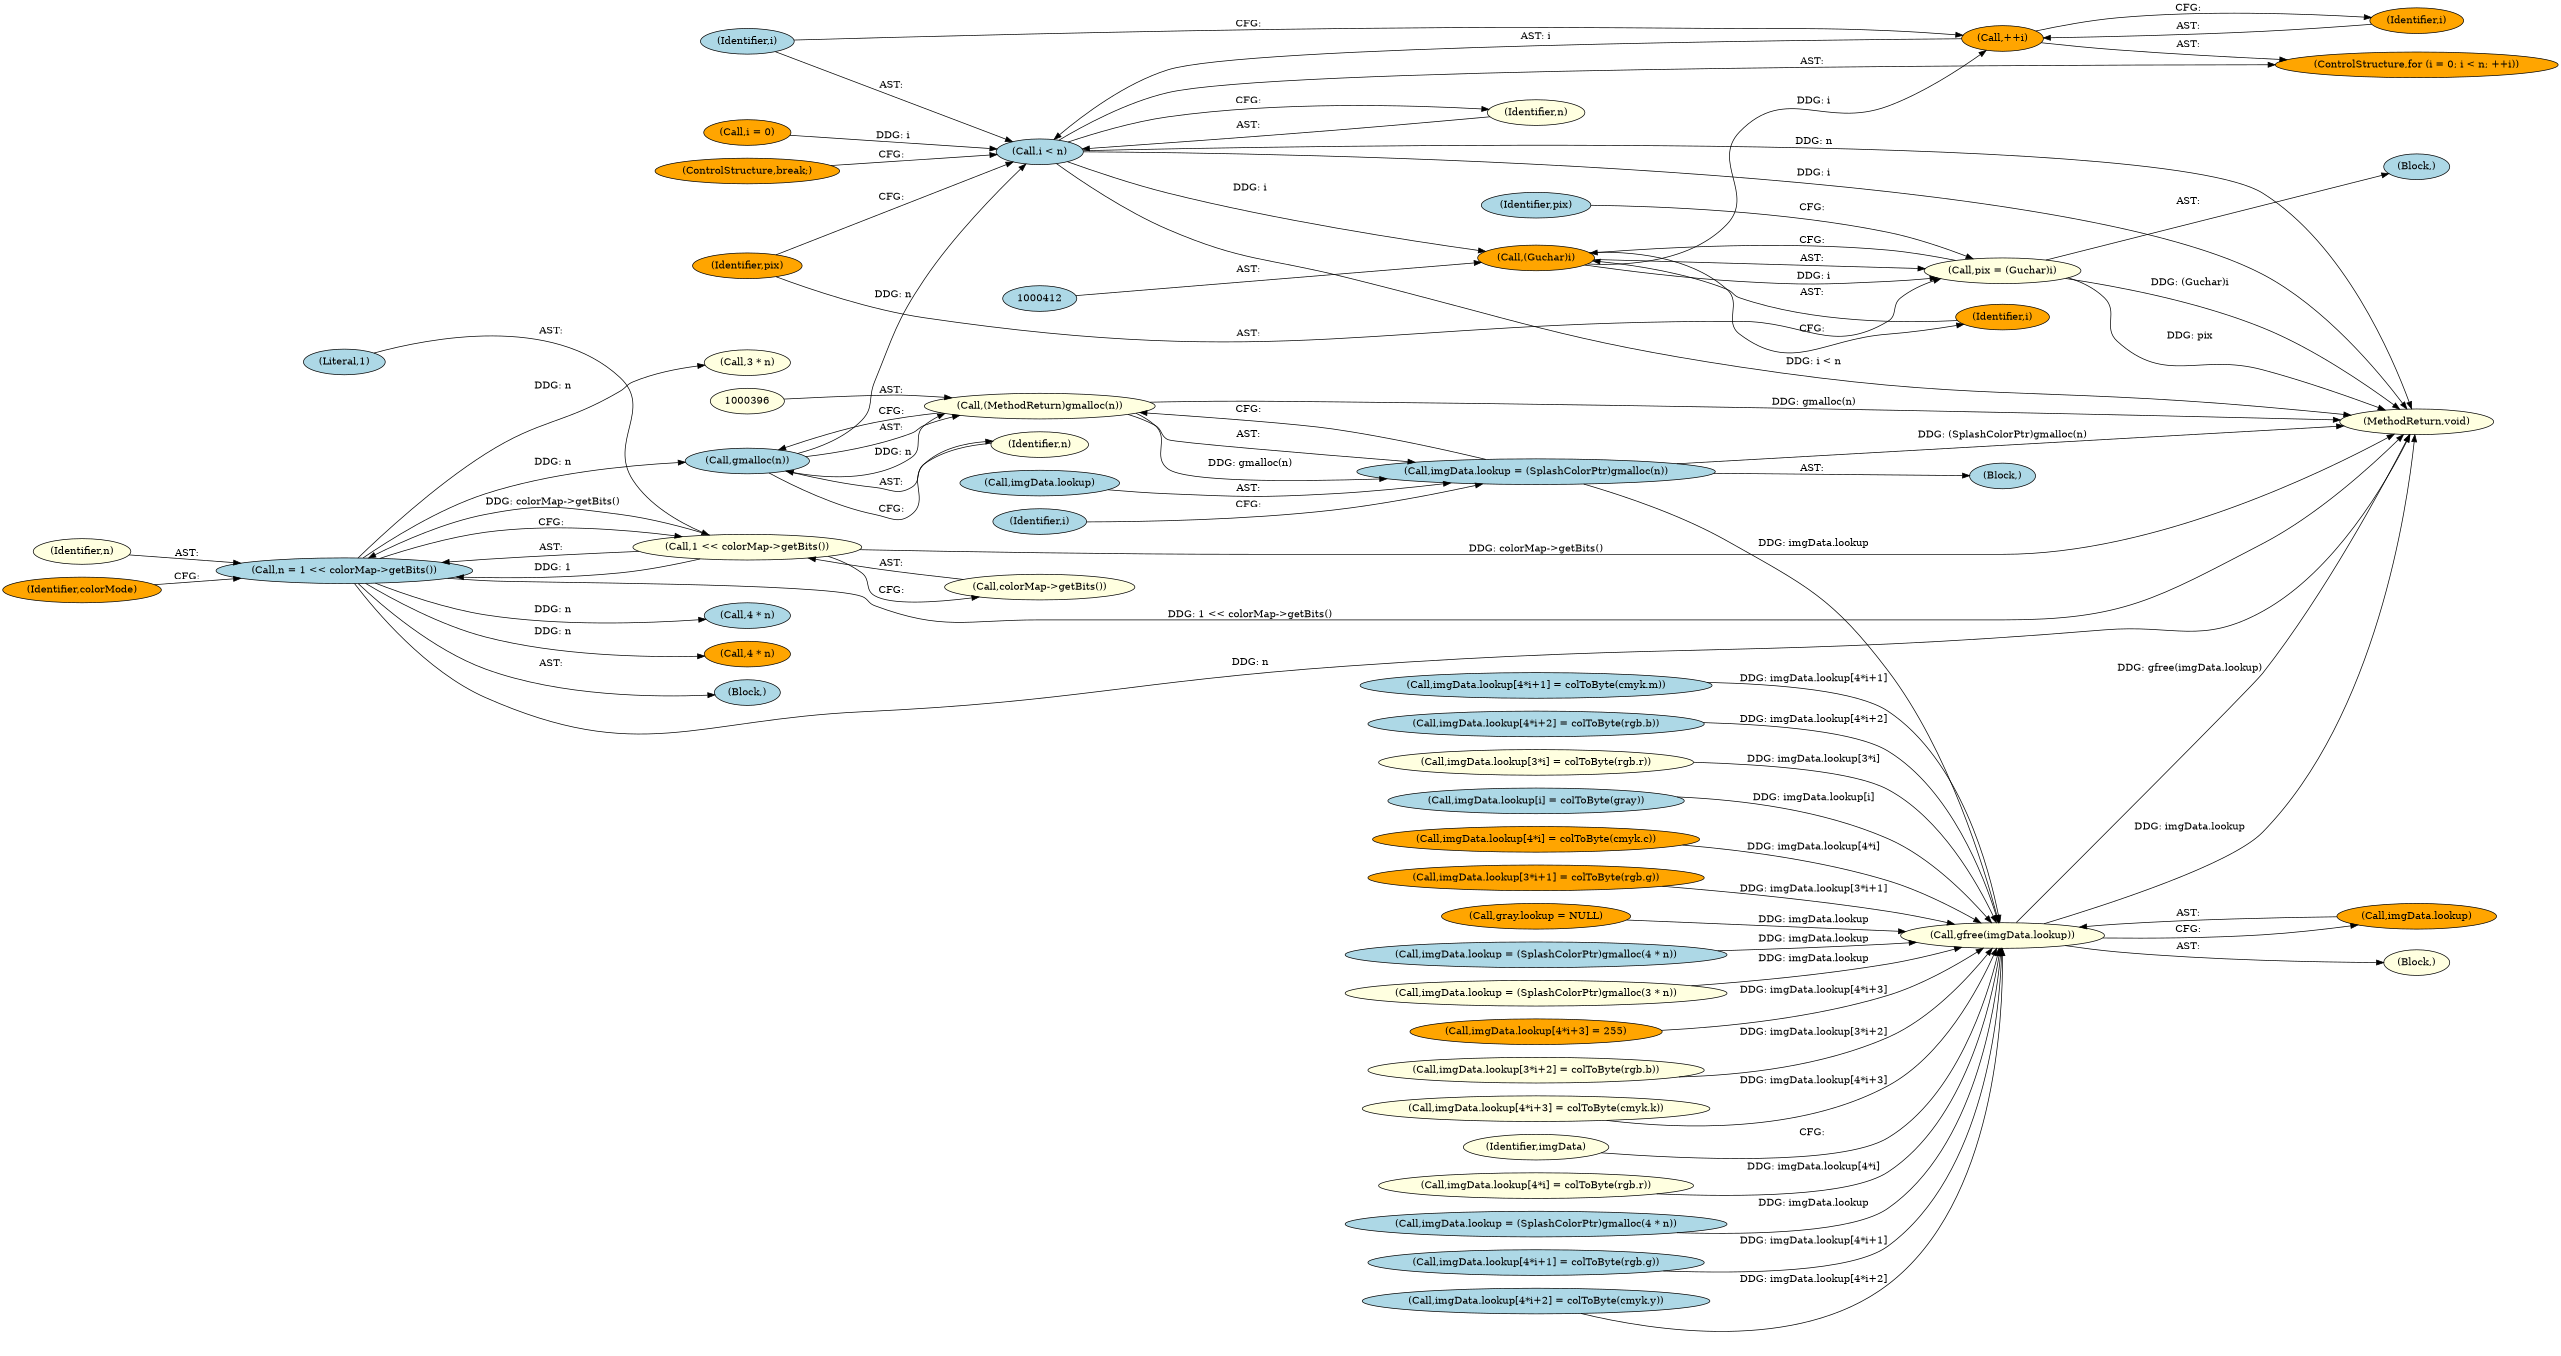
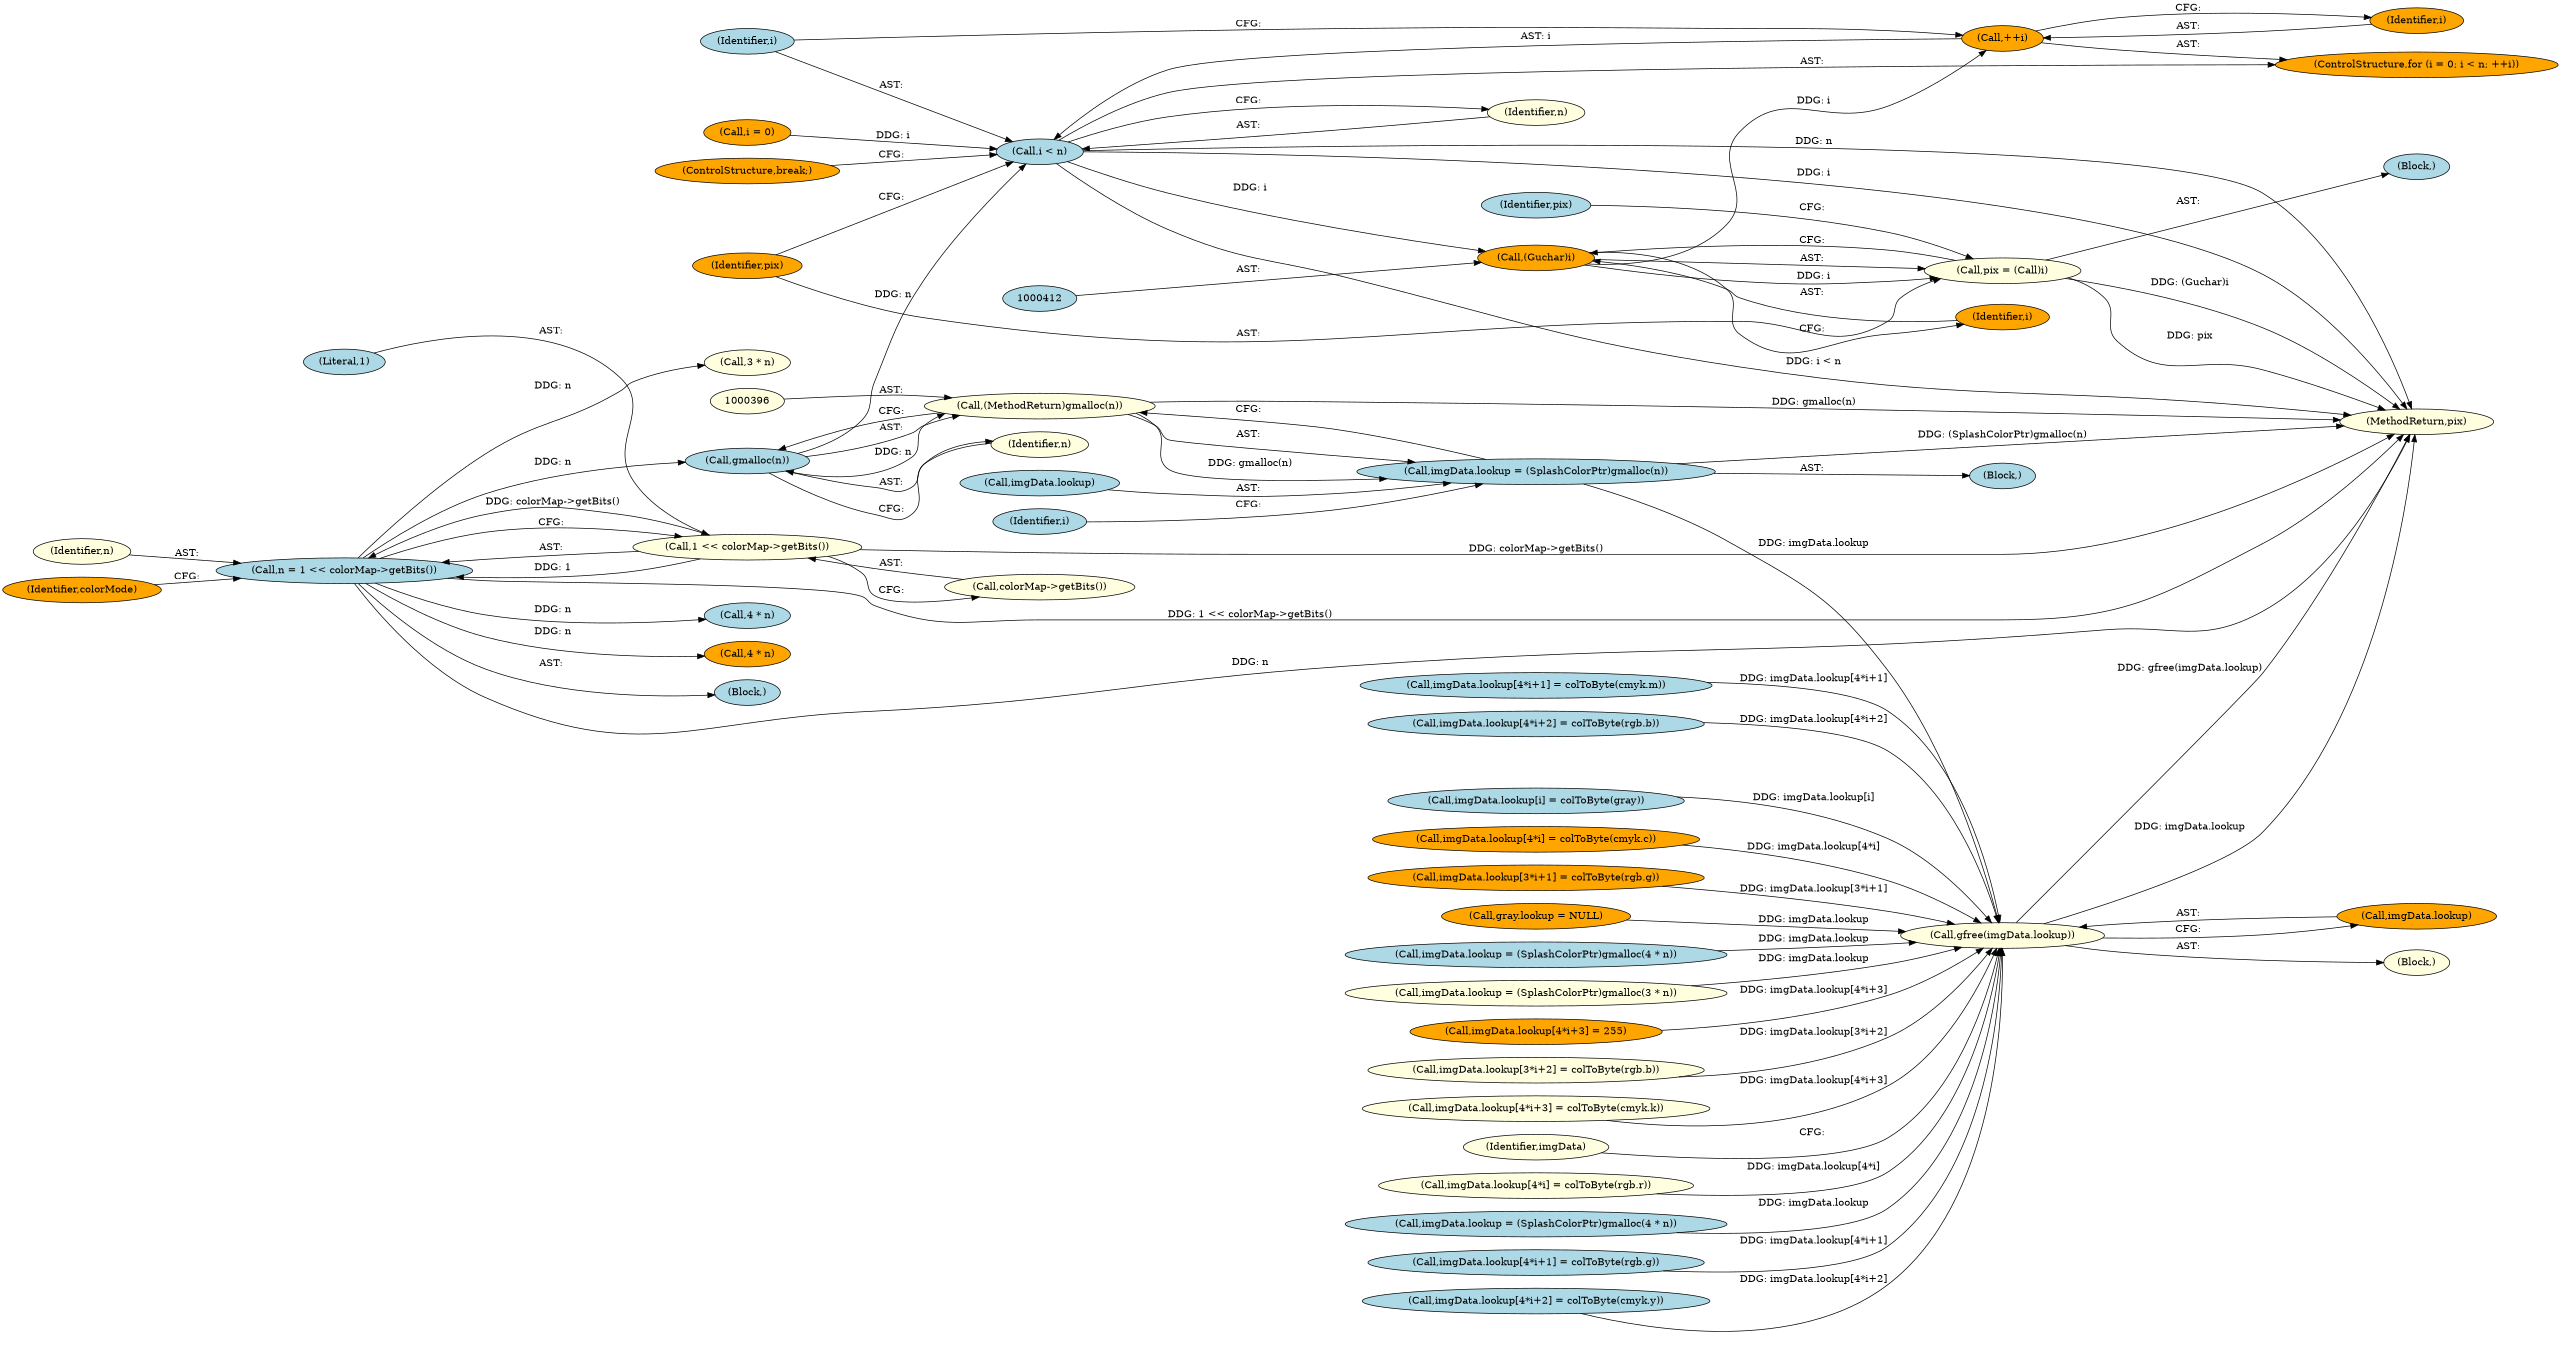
(2003, 271) -> (2003, 271)
(2417, 422) -> (2417, 422)
(1536, 762) -> none
